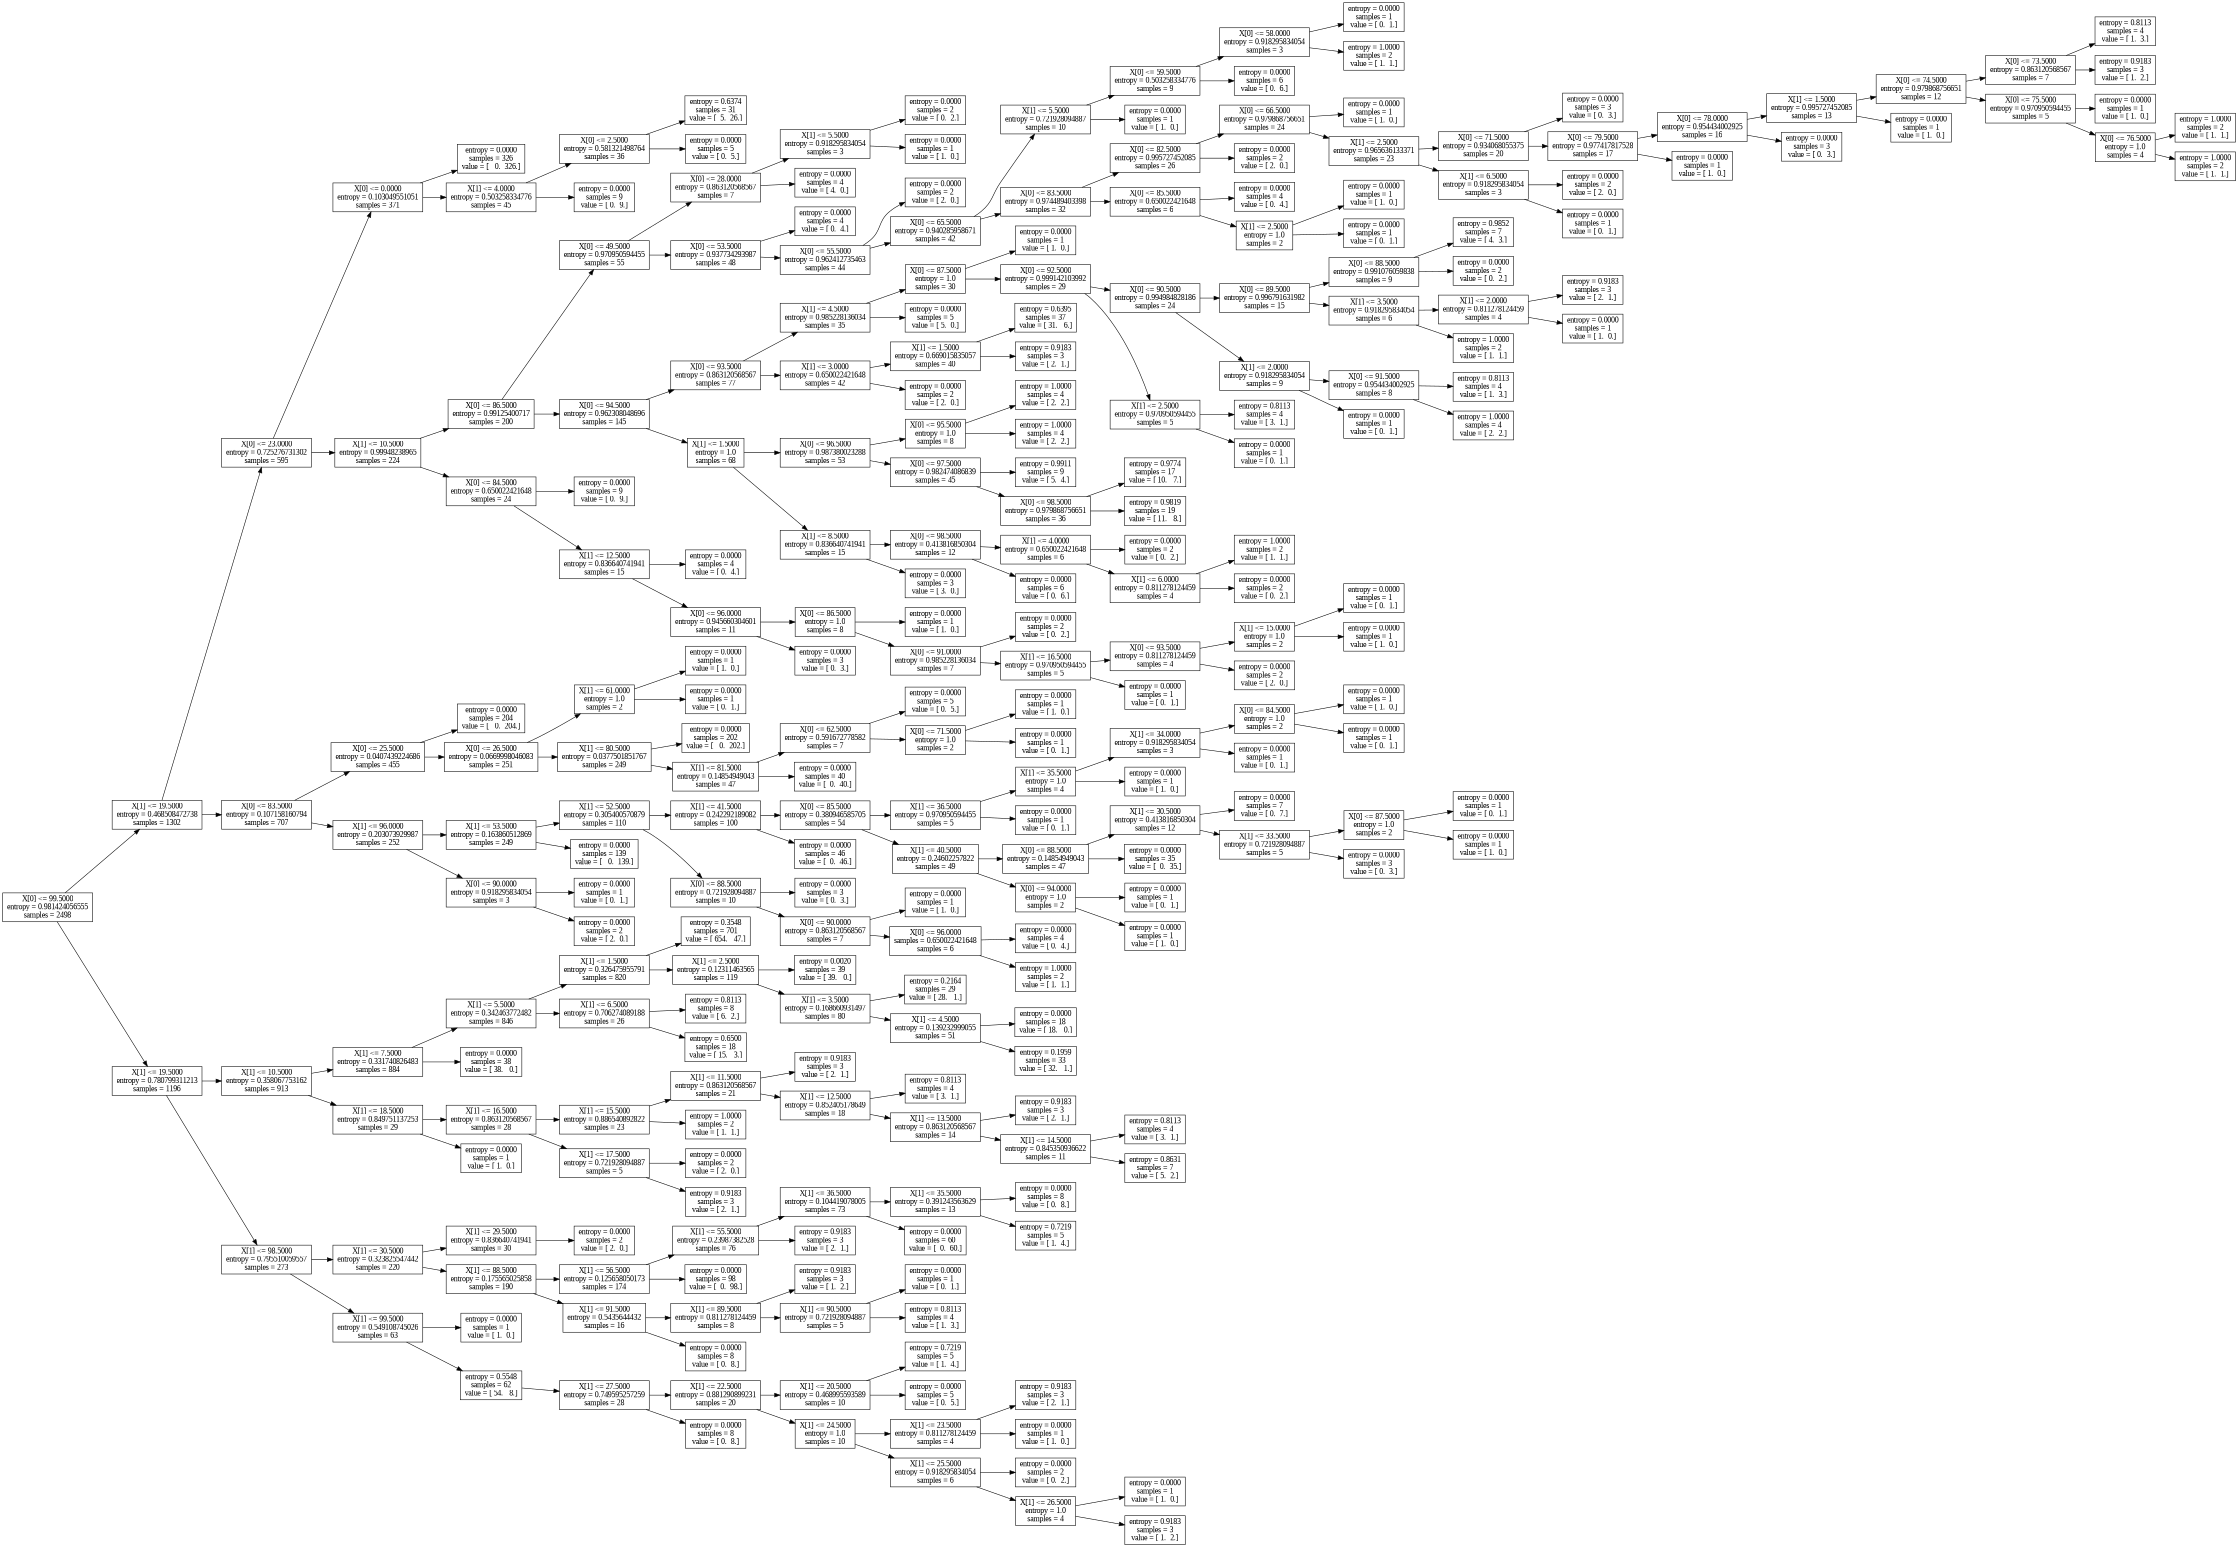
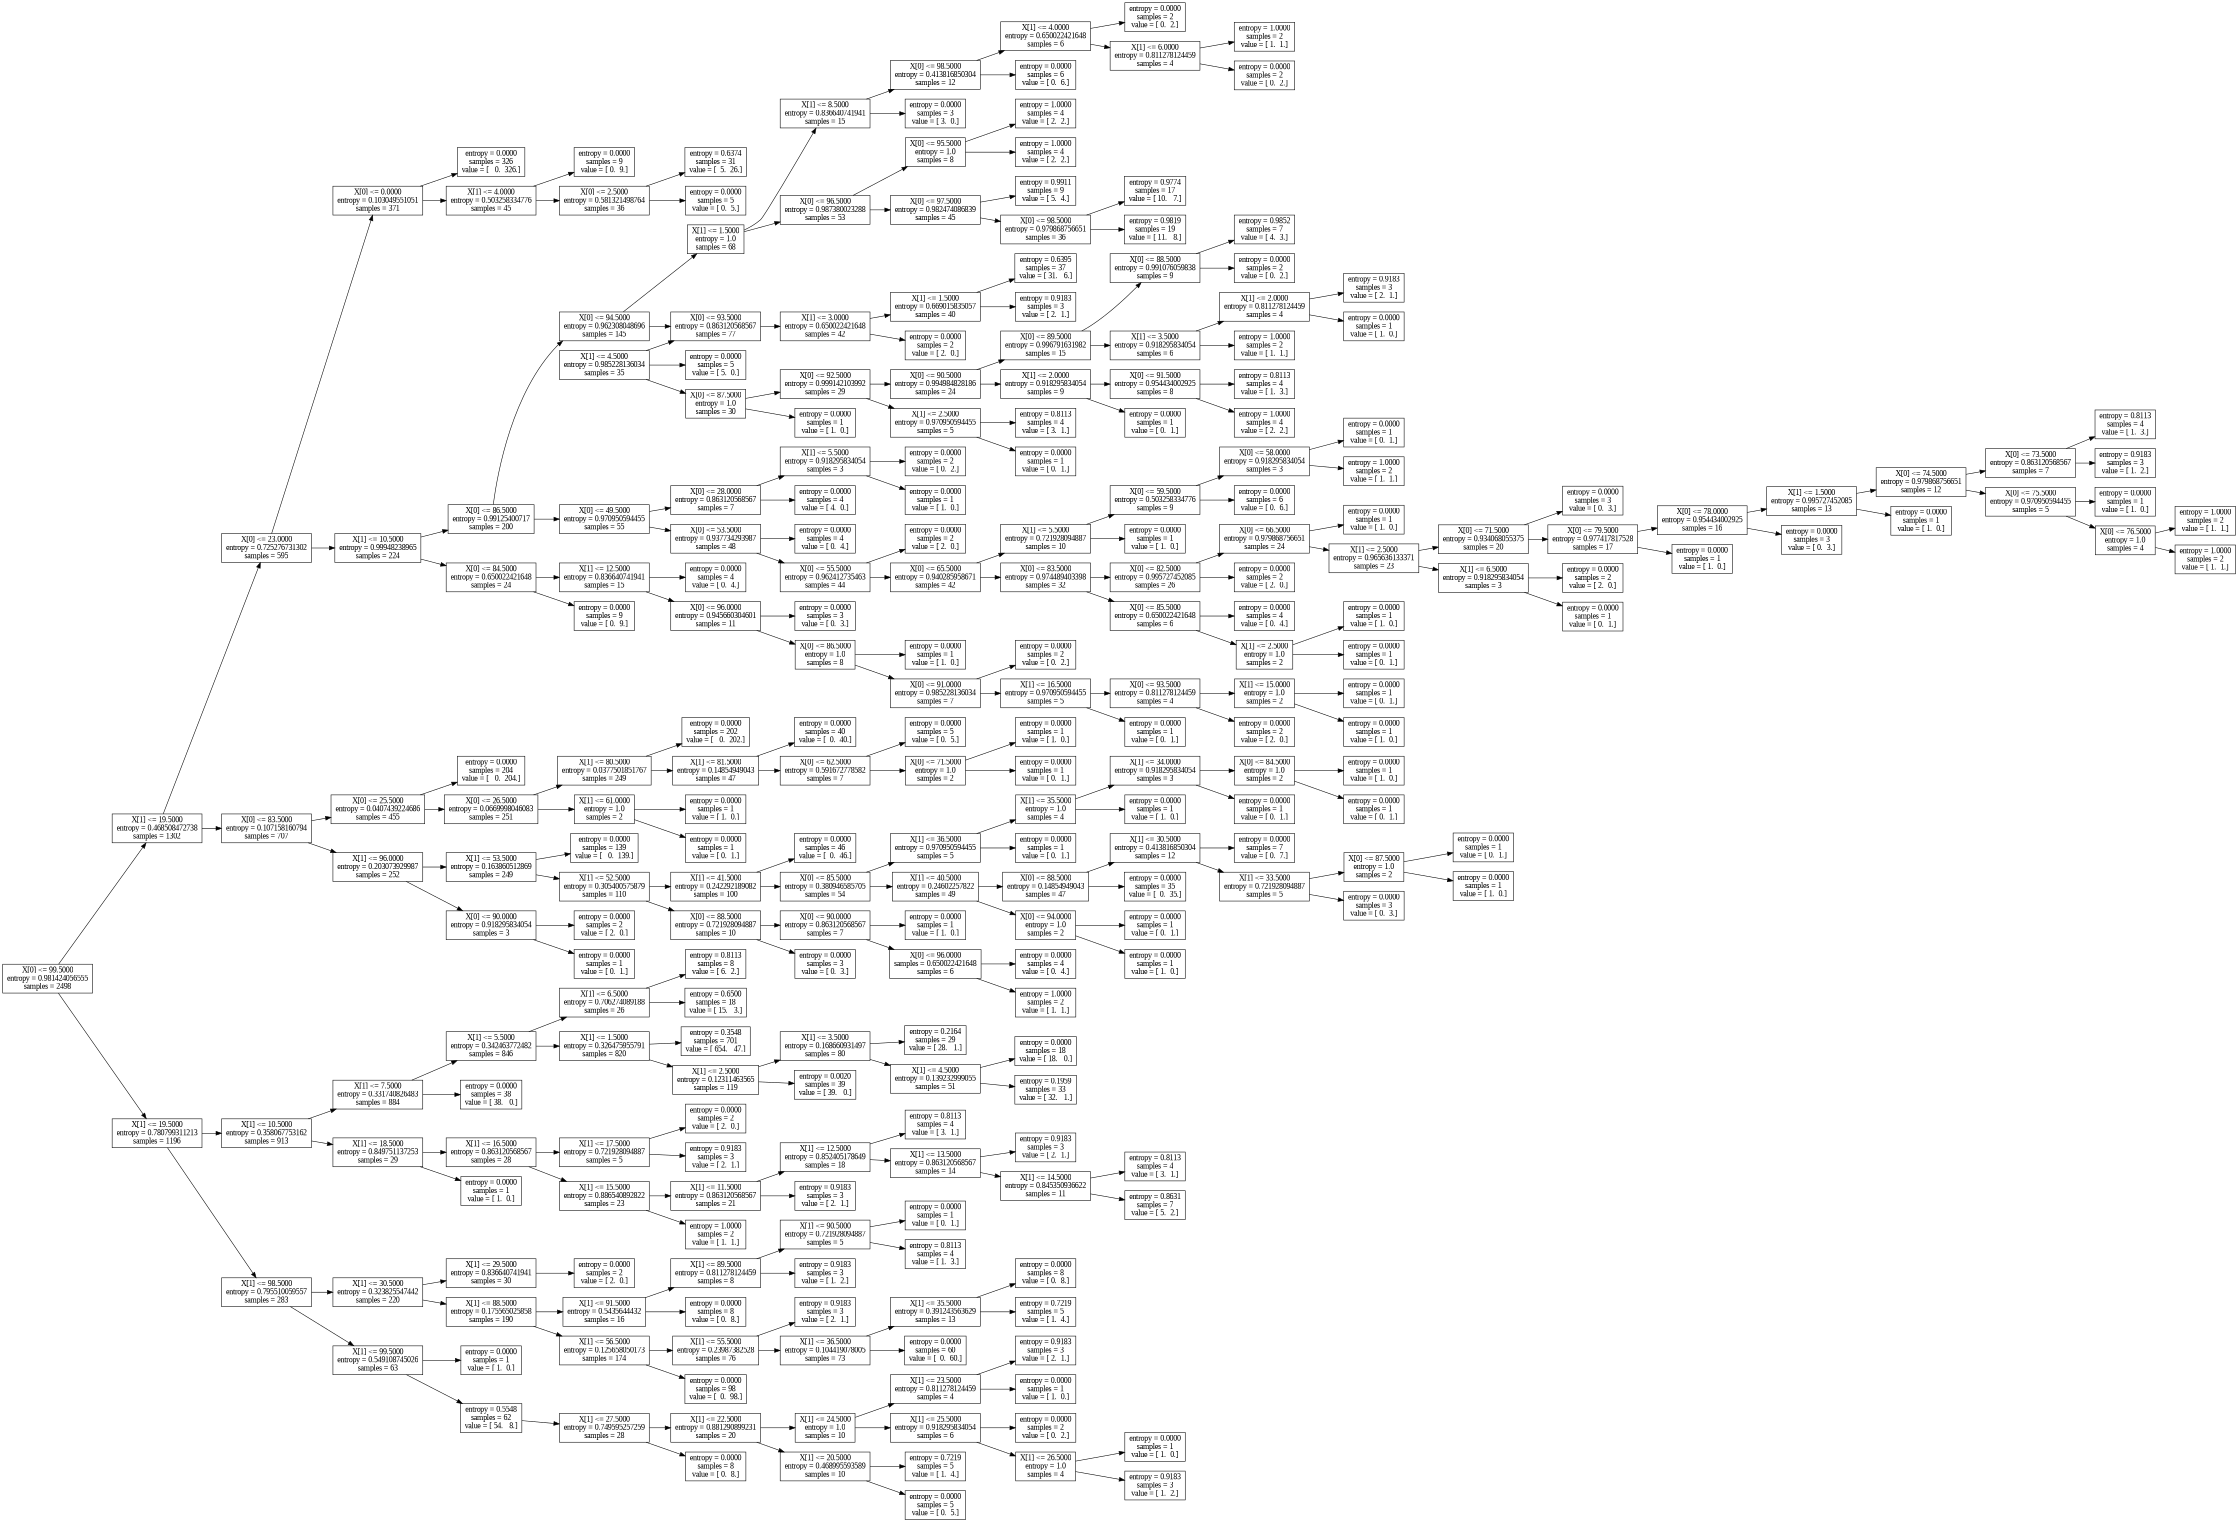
(768, 348) -> (657, 347)
(604, 815) -> (604, 887)
(267, 1260) -> (267, 1292)
